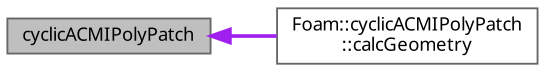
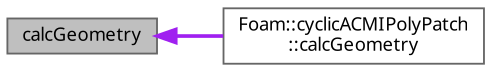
(109, 36) -> (82, 36)
